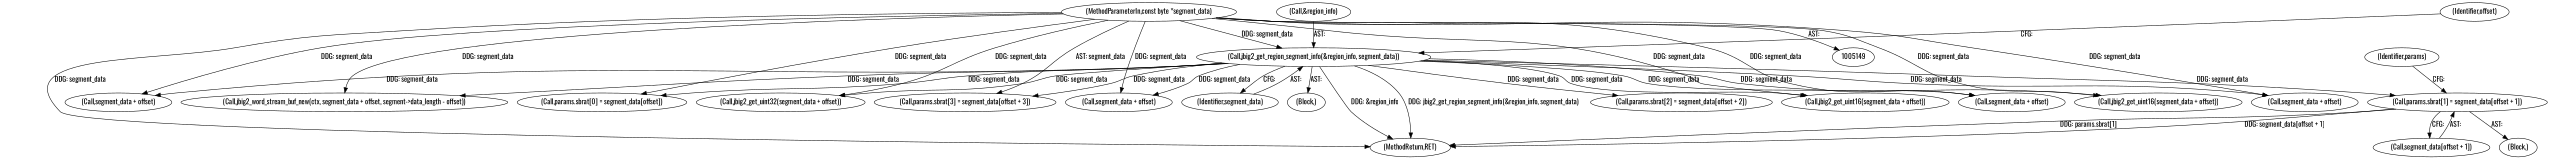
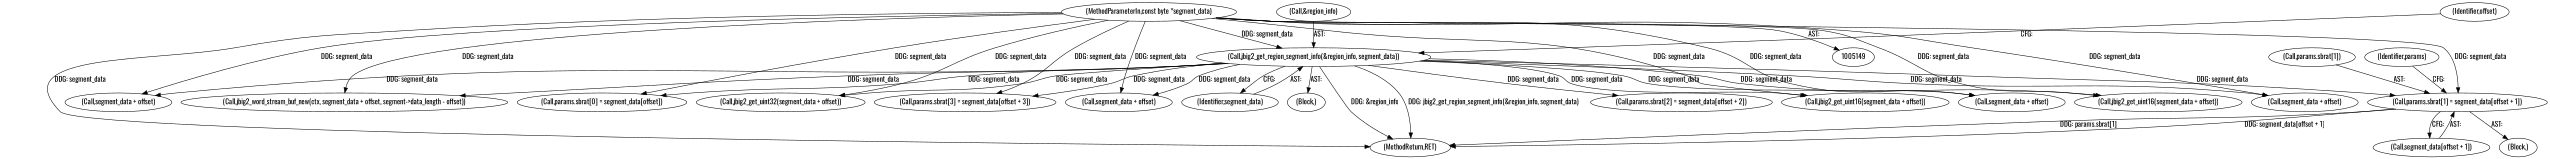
none -> (1852, 27)
(1101, 57) -> (1101, 57)
none -> (2312, 57)
